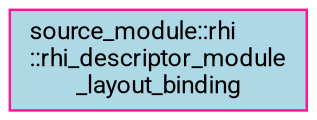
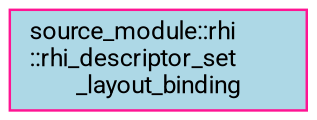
(158, 60) -> (158, 60)
